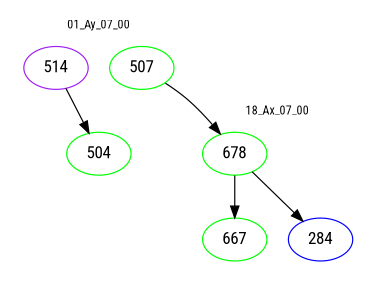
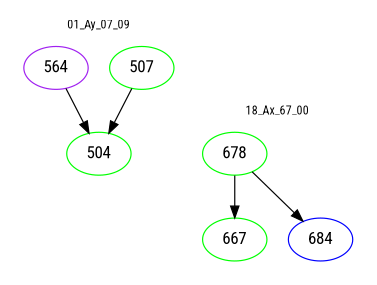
(99, 26) -> (99, 26)
(56, 68) -> (56, 68)
(278, 111) -> (278, 111)
(201, 112) -> (123, 105)
(321, 240) -> (321, 240)
